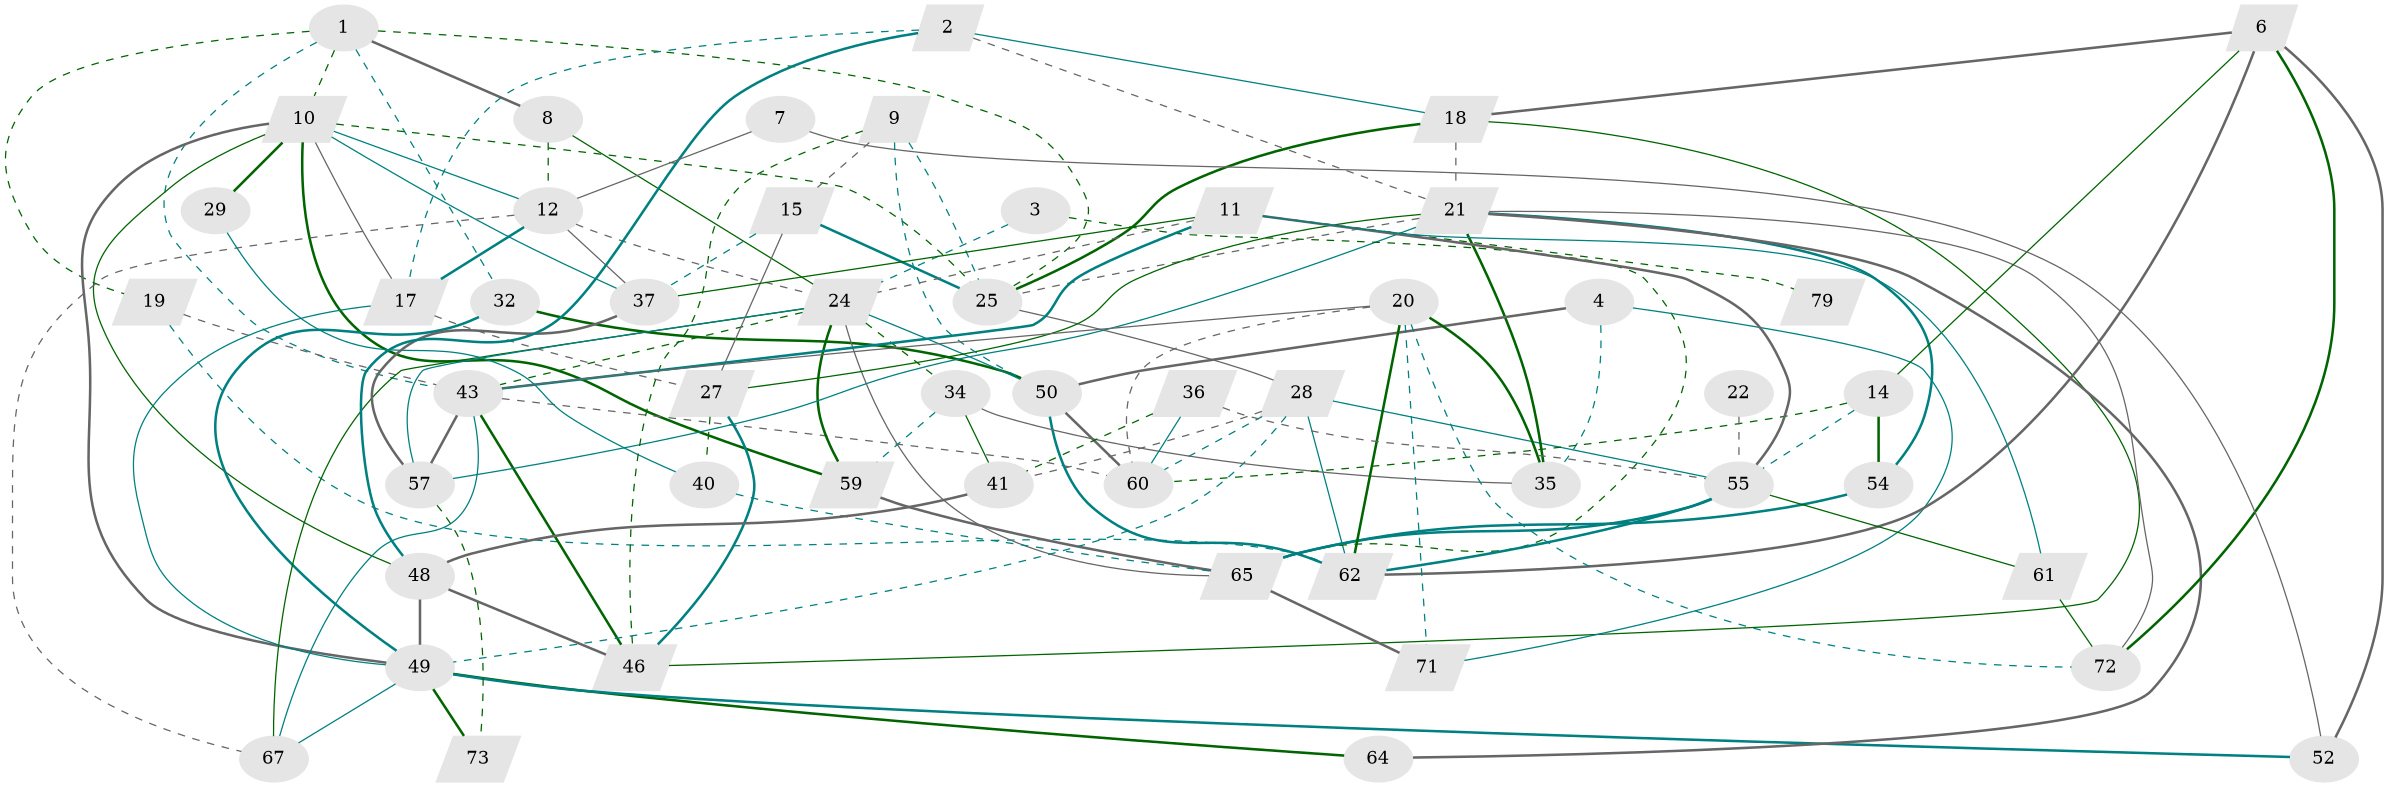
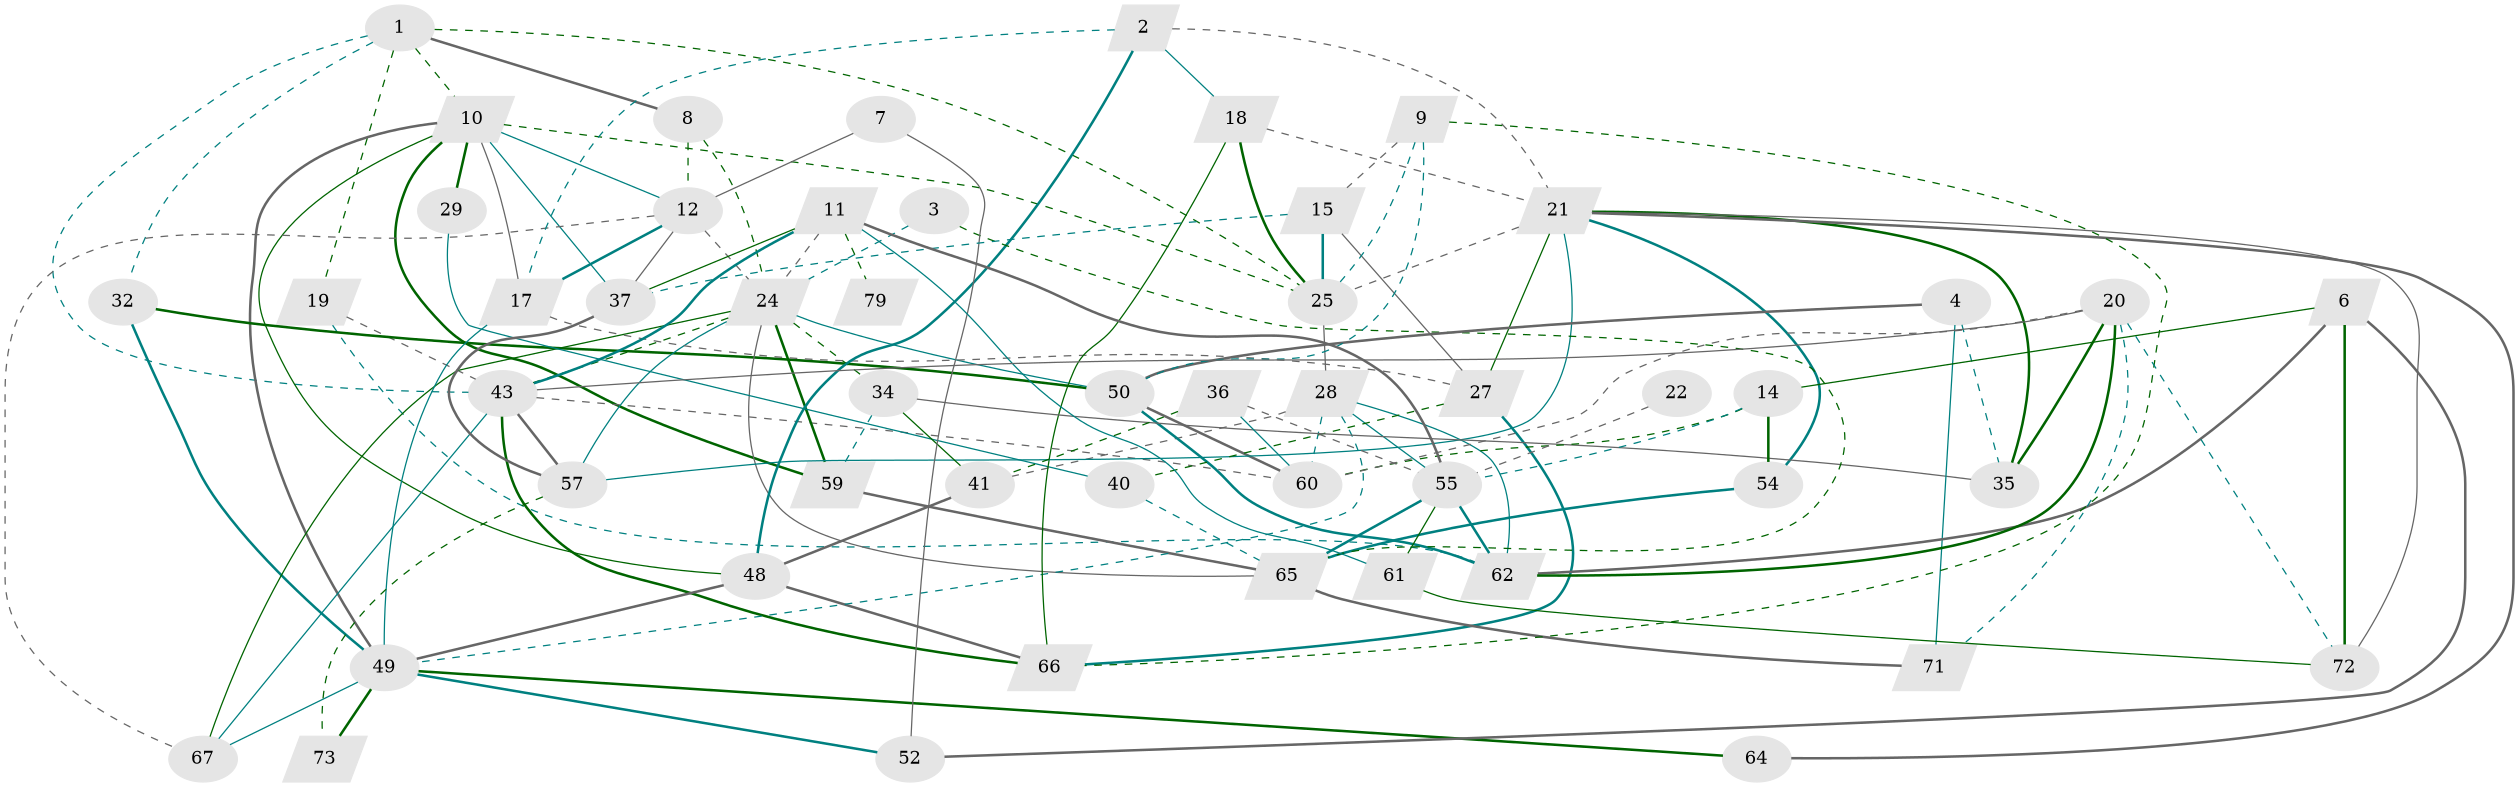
(1862, 73) -> none
(693, 210) -> (742, 206)
(635, 668) -> (1050, 668)
